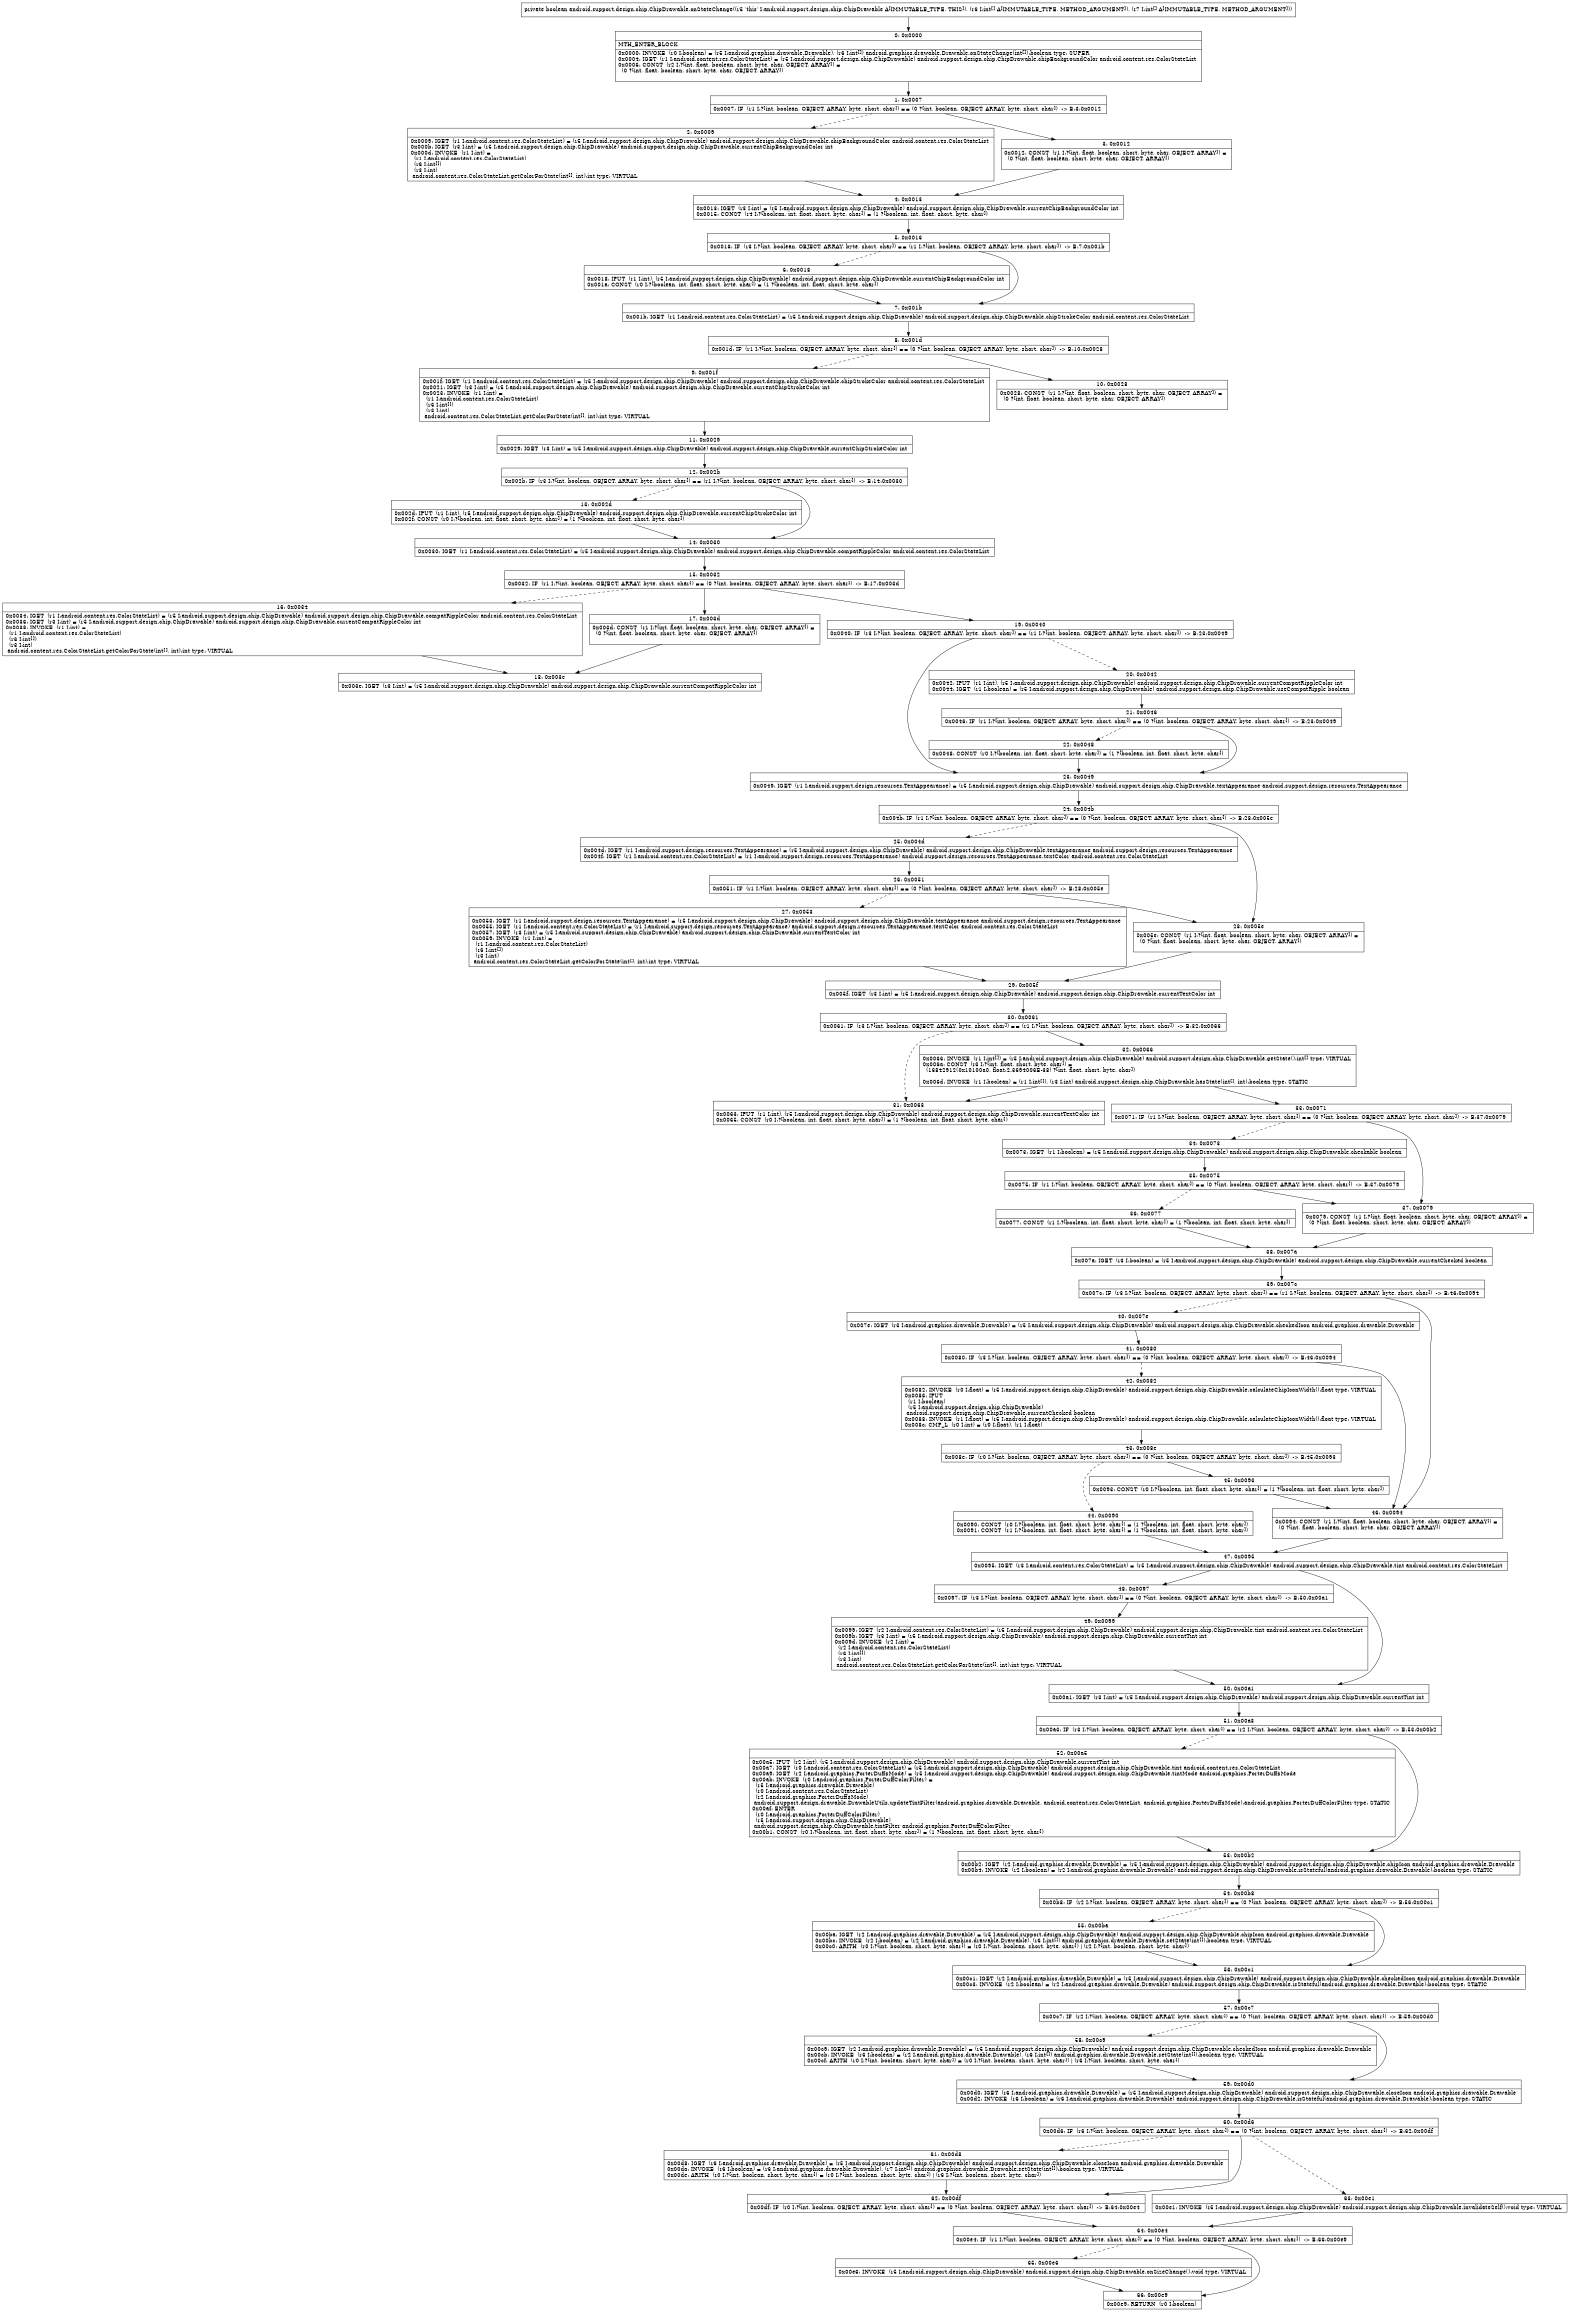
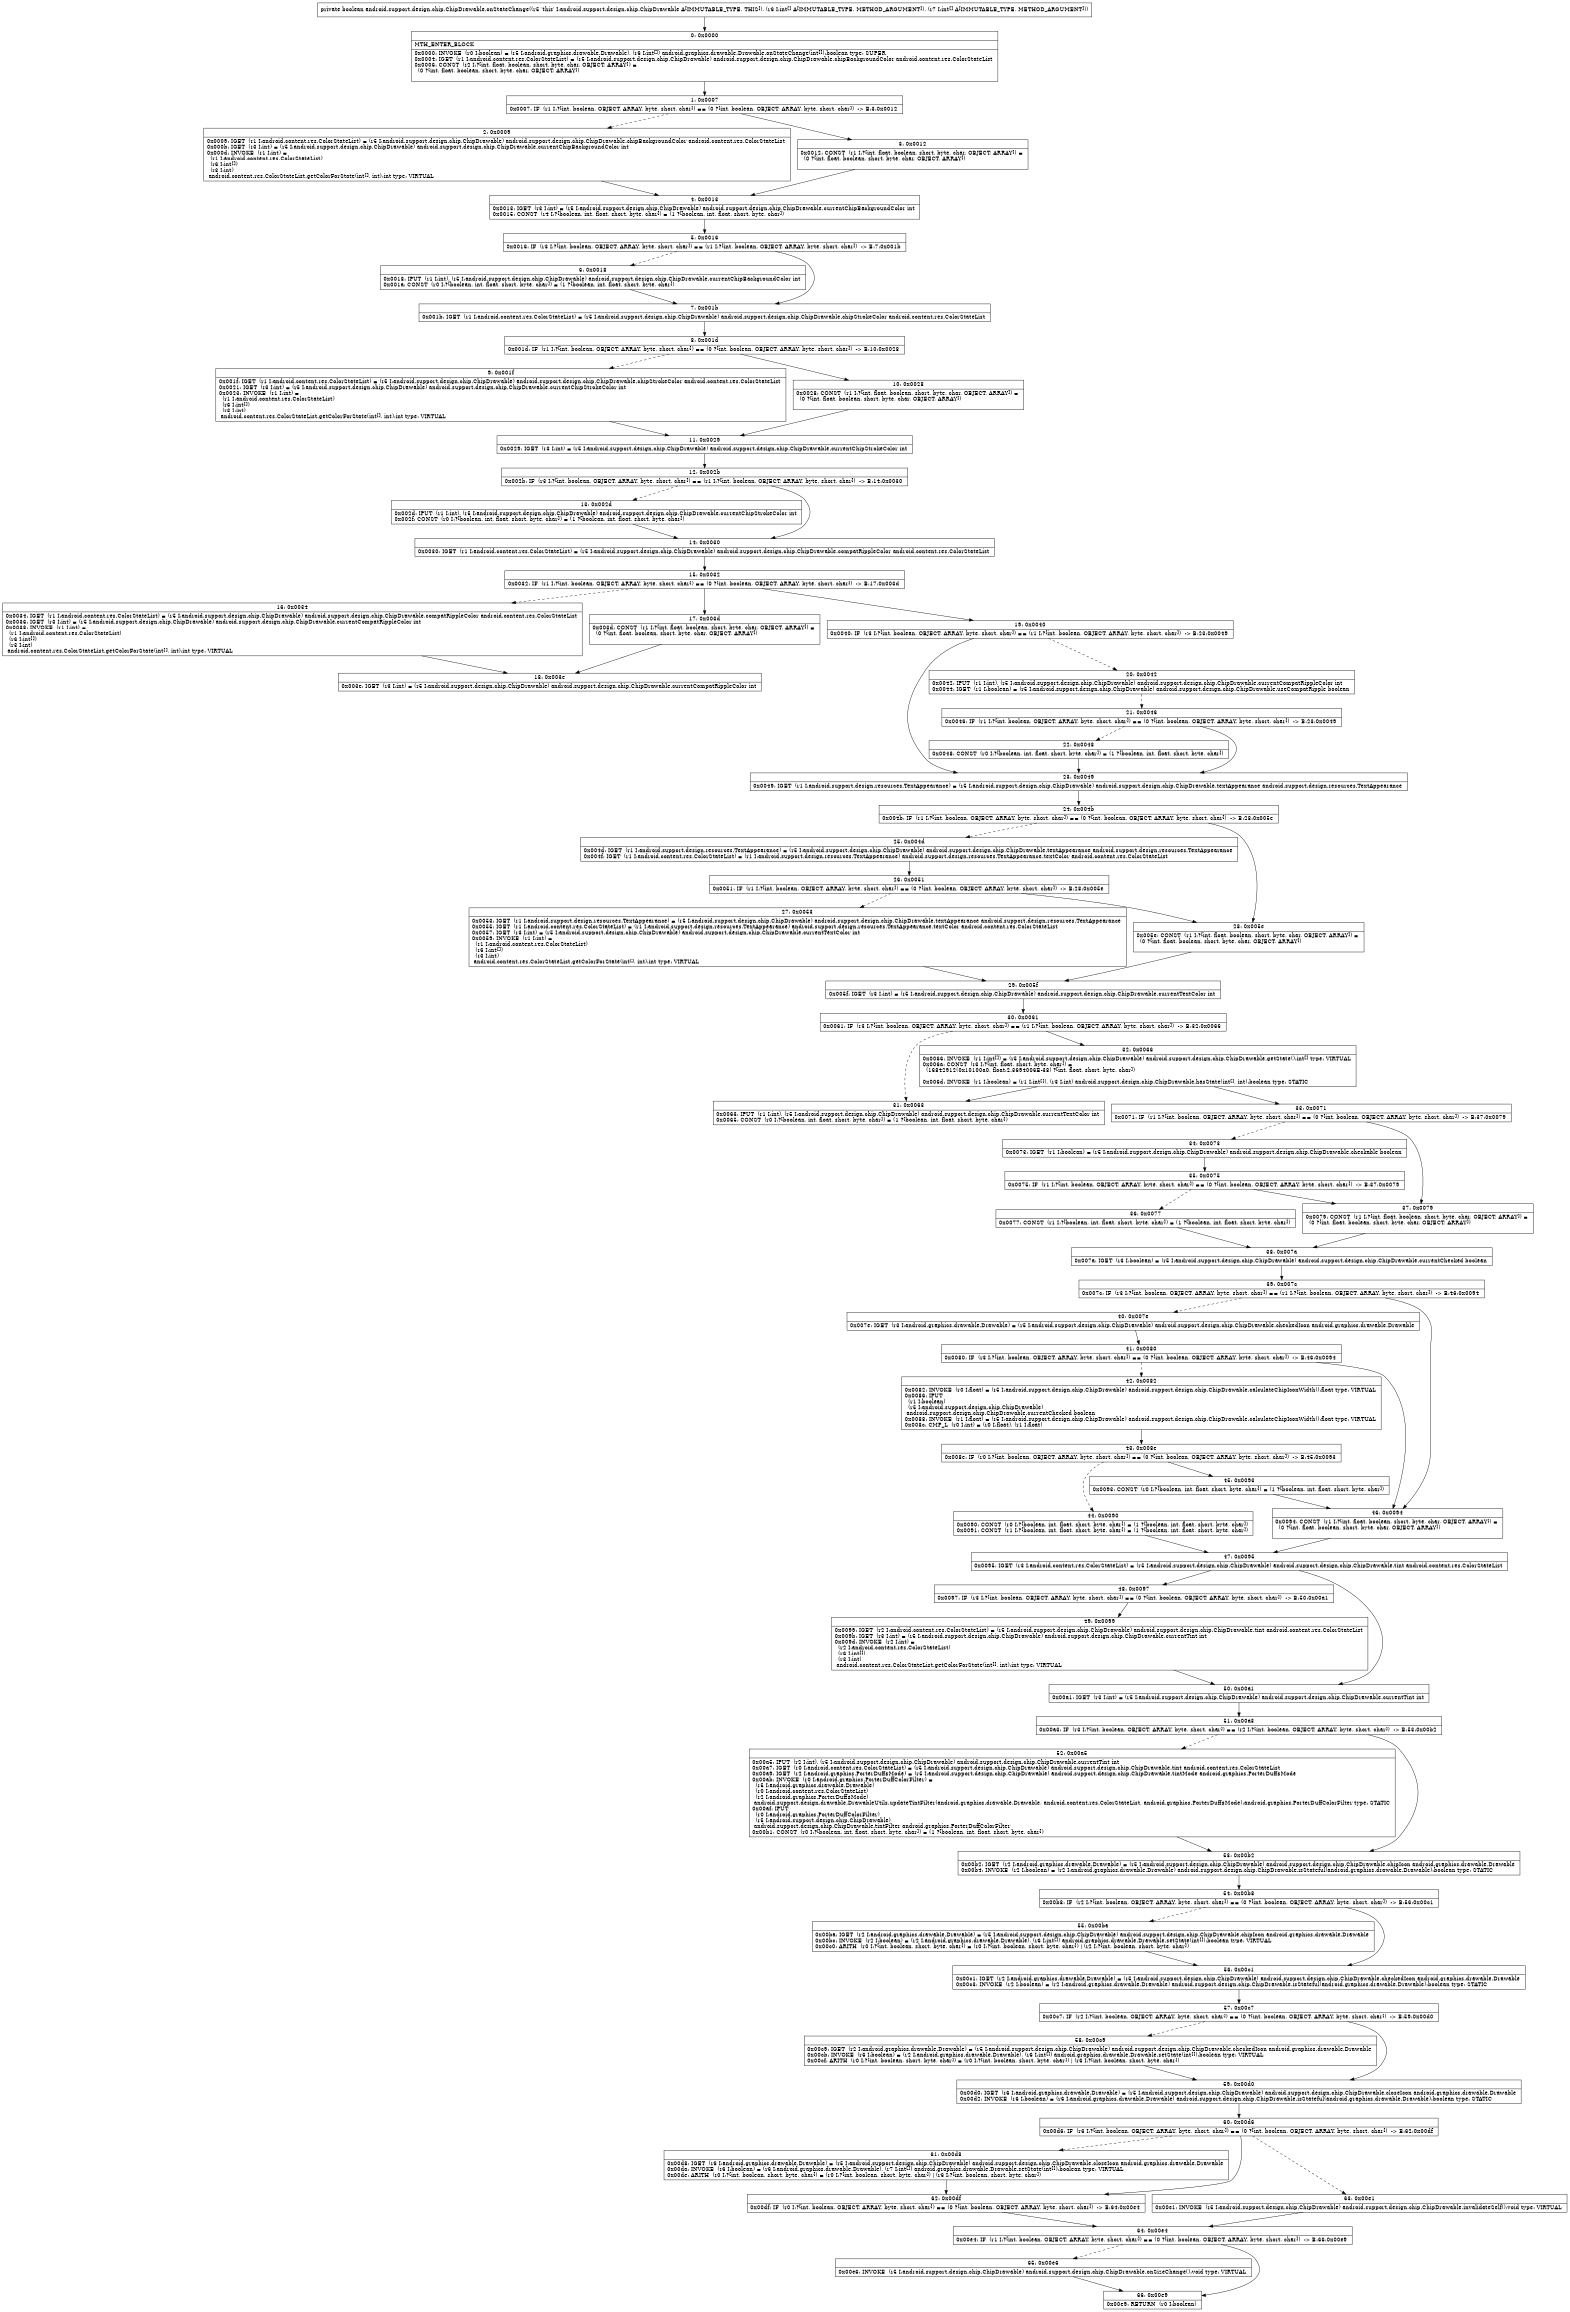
none -> (796, 422)
(1142, 699) -> (1142, 699)
(776, 1809) -> (772, 1809)
